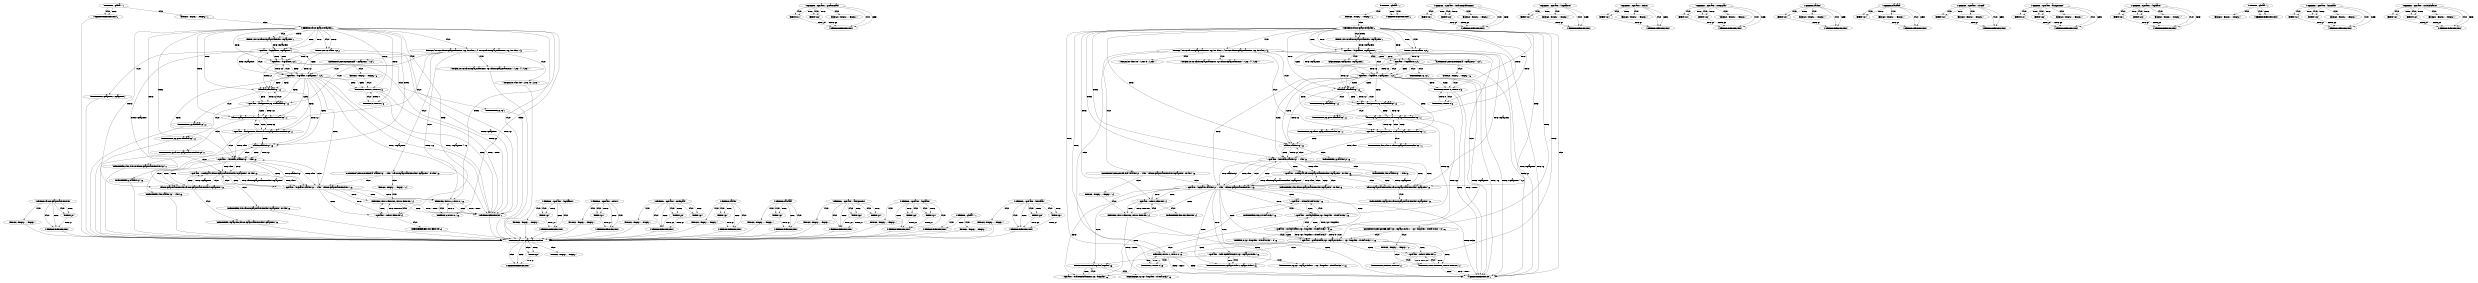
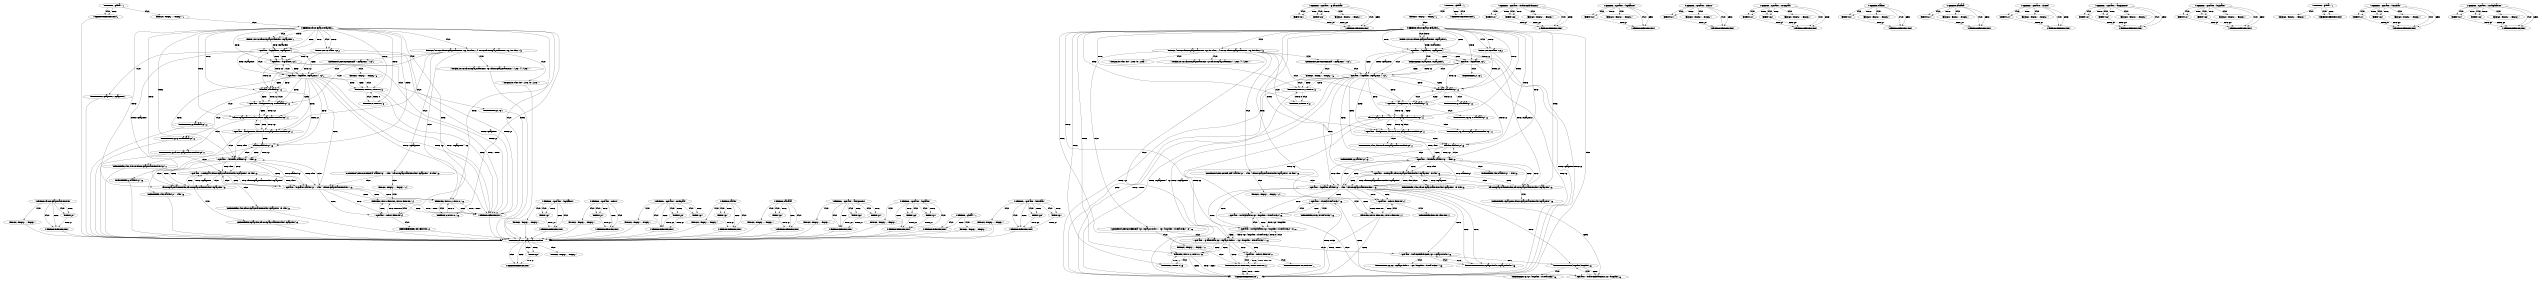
(1186, 235) -> (1358, 262)
(1255, 241) -> none
